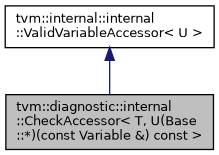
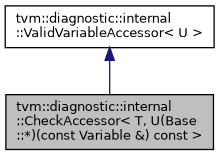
(110, 27) -> (110, 27)
